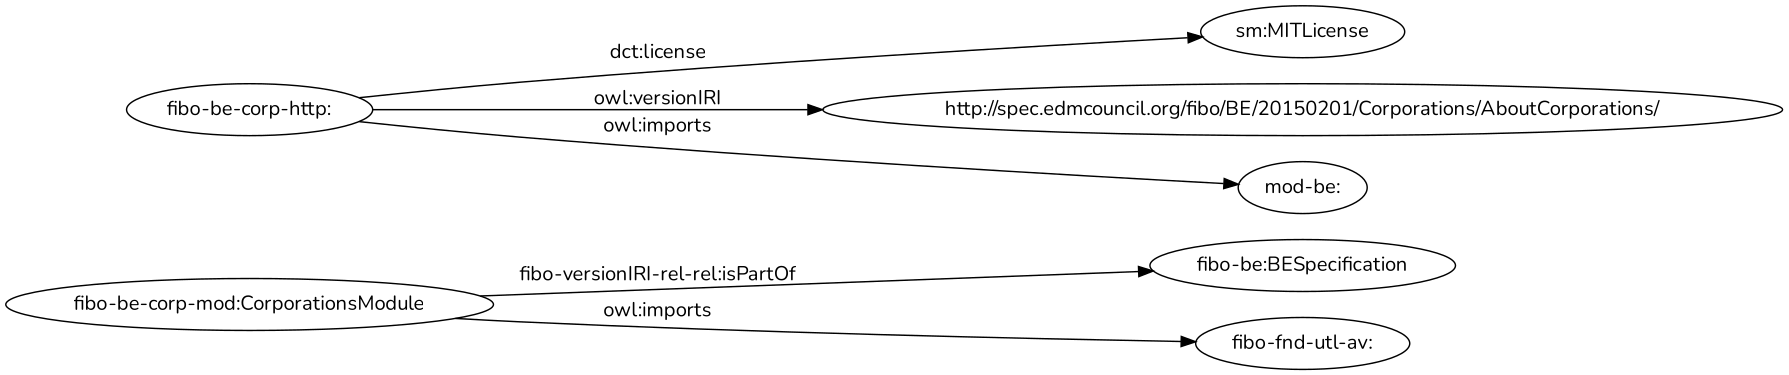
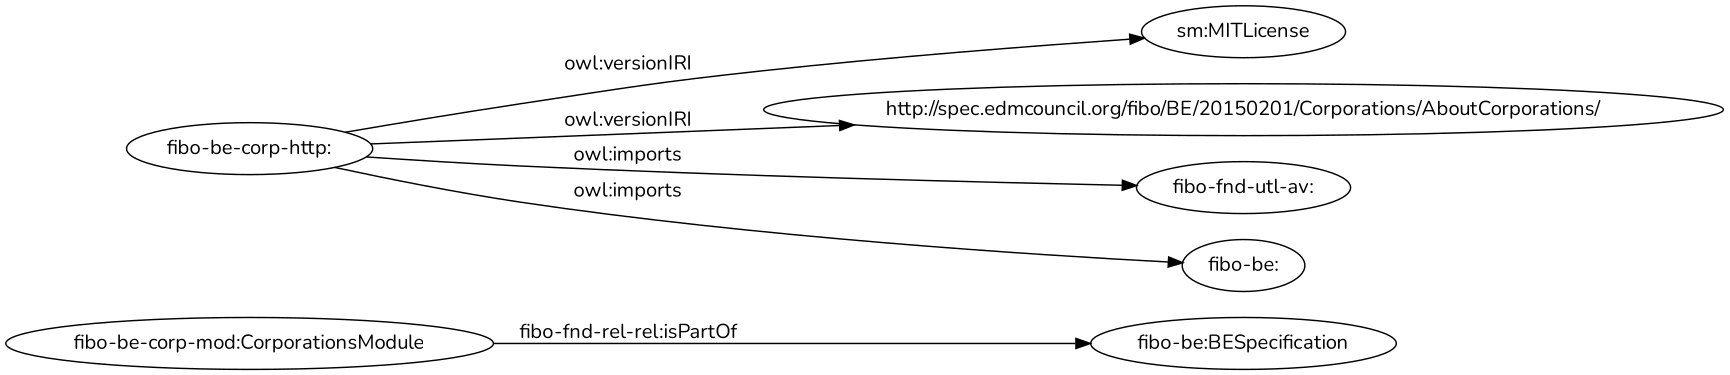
(658, 53) -> (628, 64)
(1303, 188) -> (1244, 266)
(658, 275) -> (628, 333)
(818, 333) -> (744, 175)
